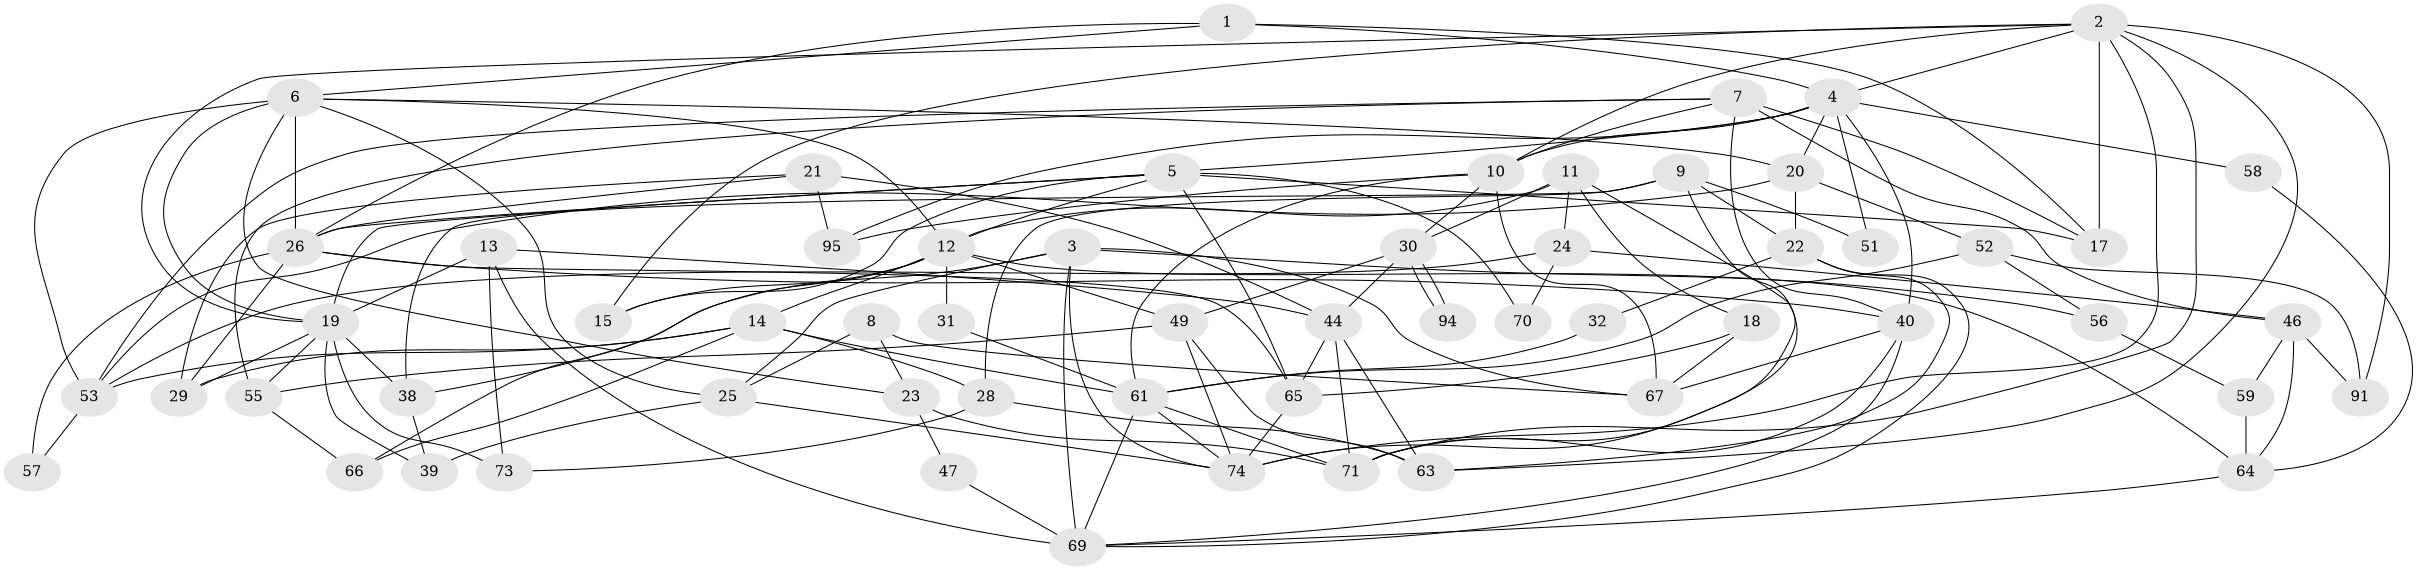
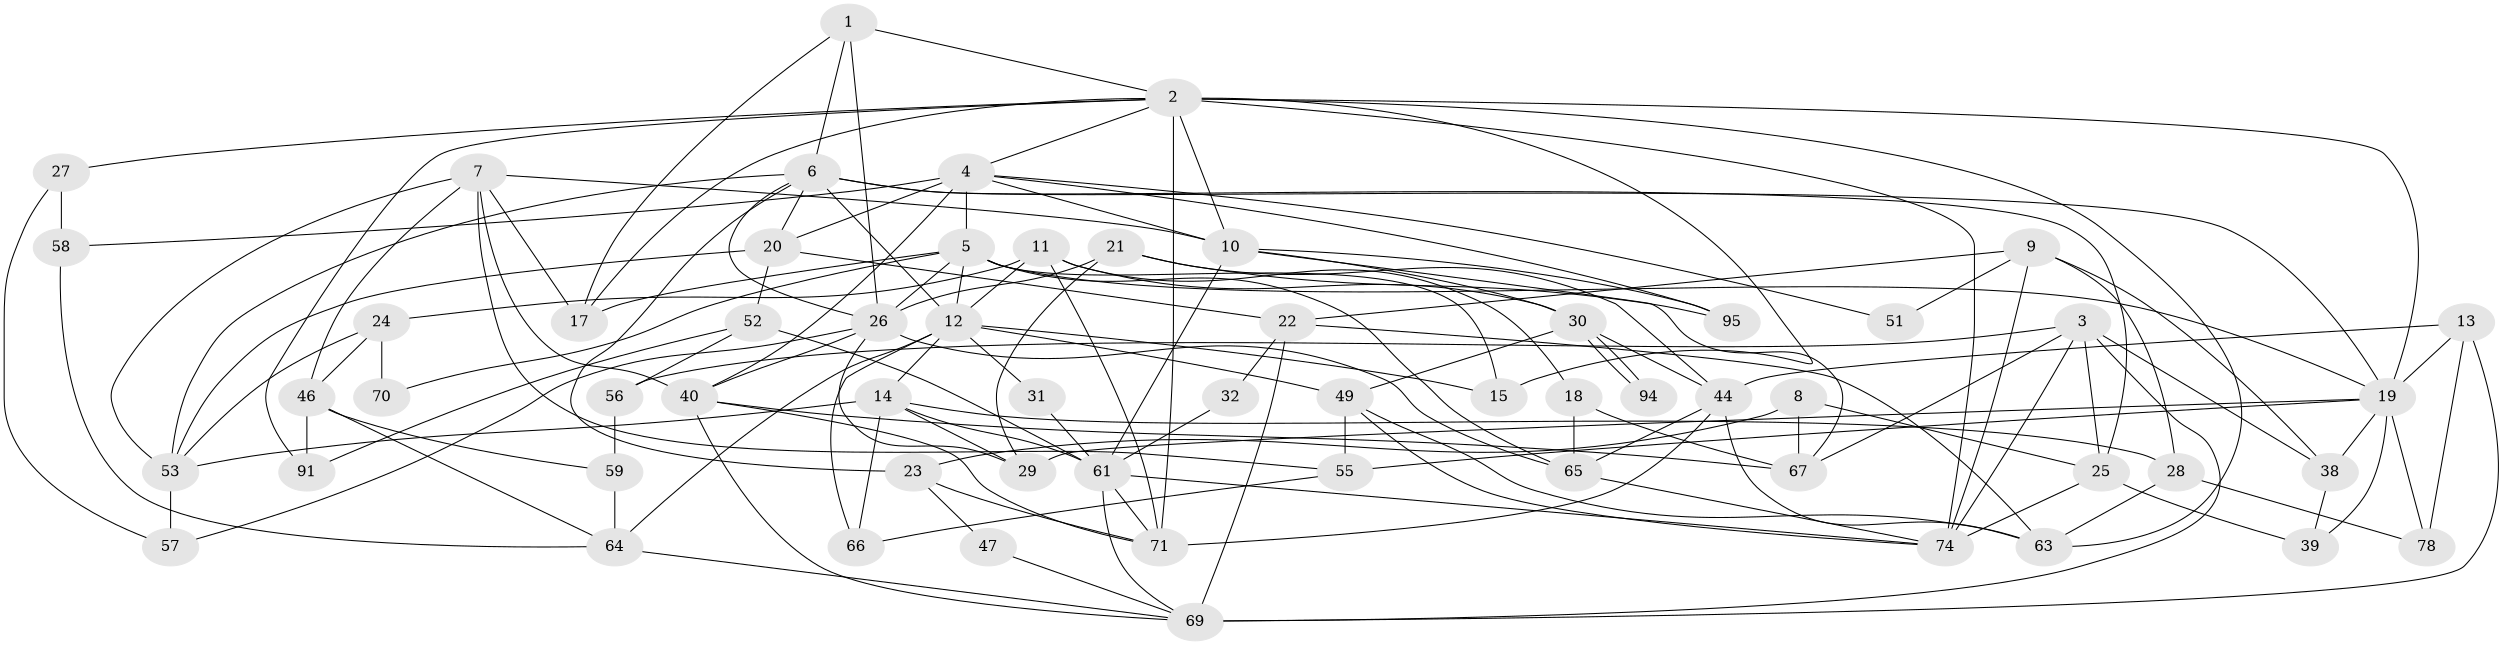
(1575, 49) -> (1011, 60)
none -> (61, 173)
(505, 472) -> (2427, 547)
